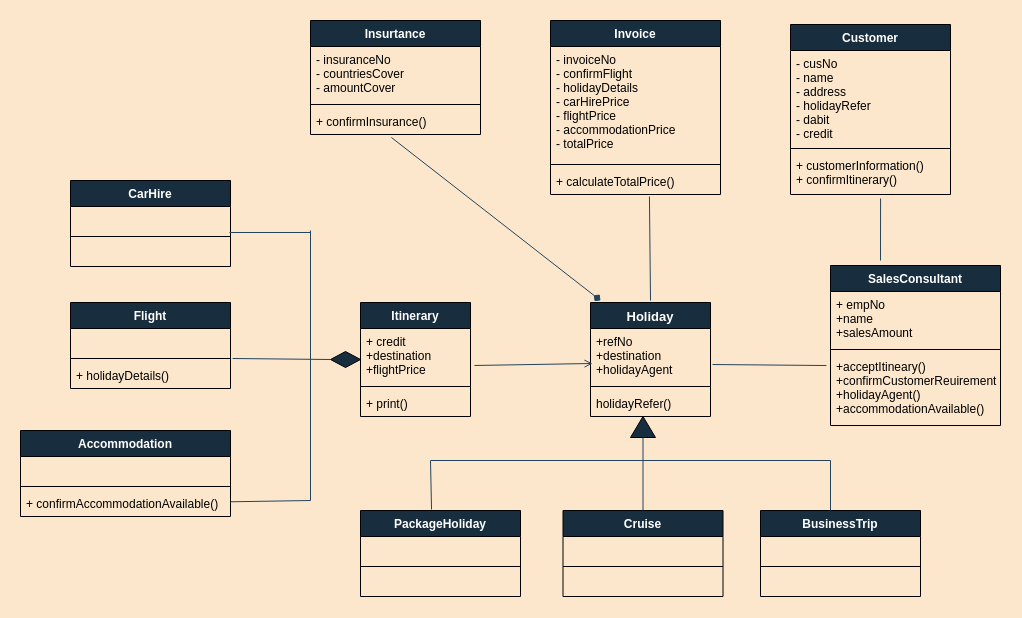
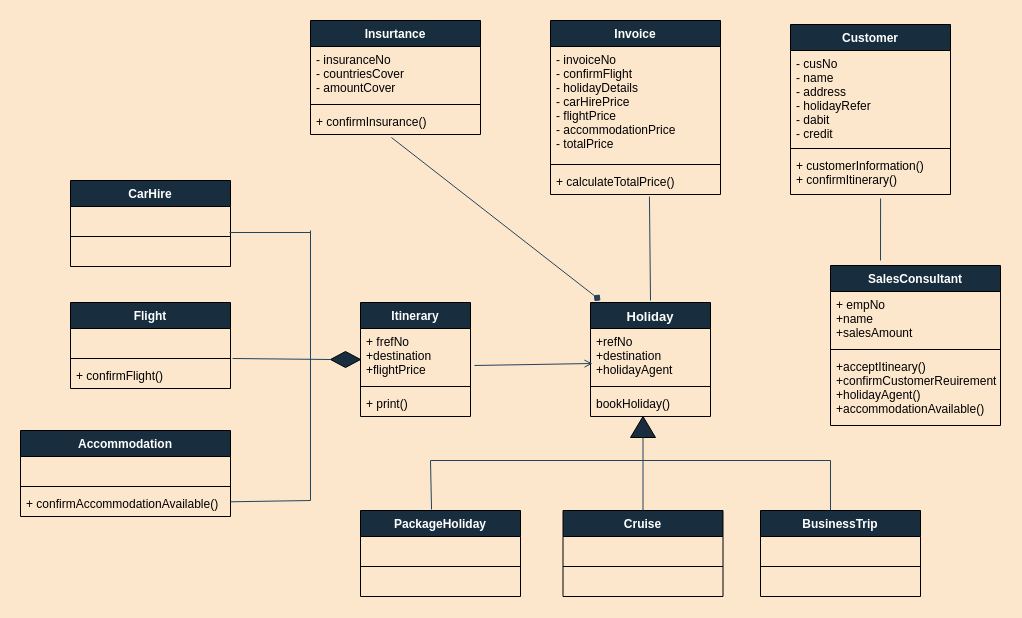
(390, 342) -> (391, 342)
(769, 365) -> none
(129, 376) -> (127, 376)
(640, 404) -> (637, 404)
